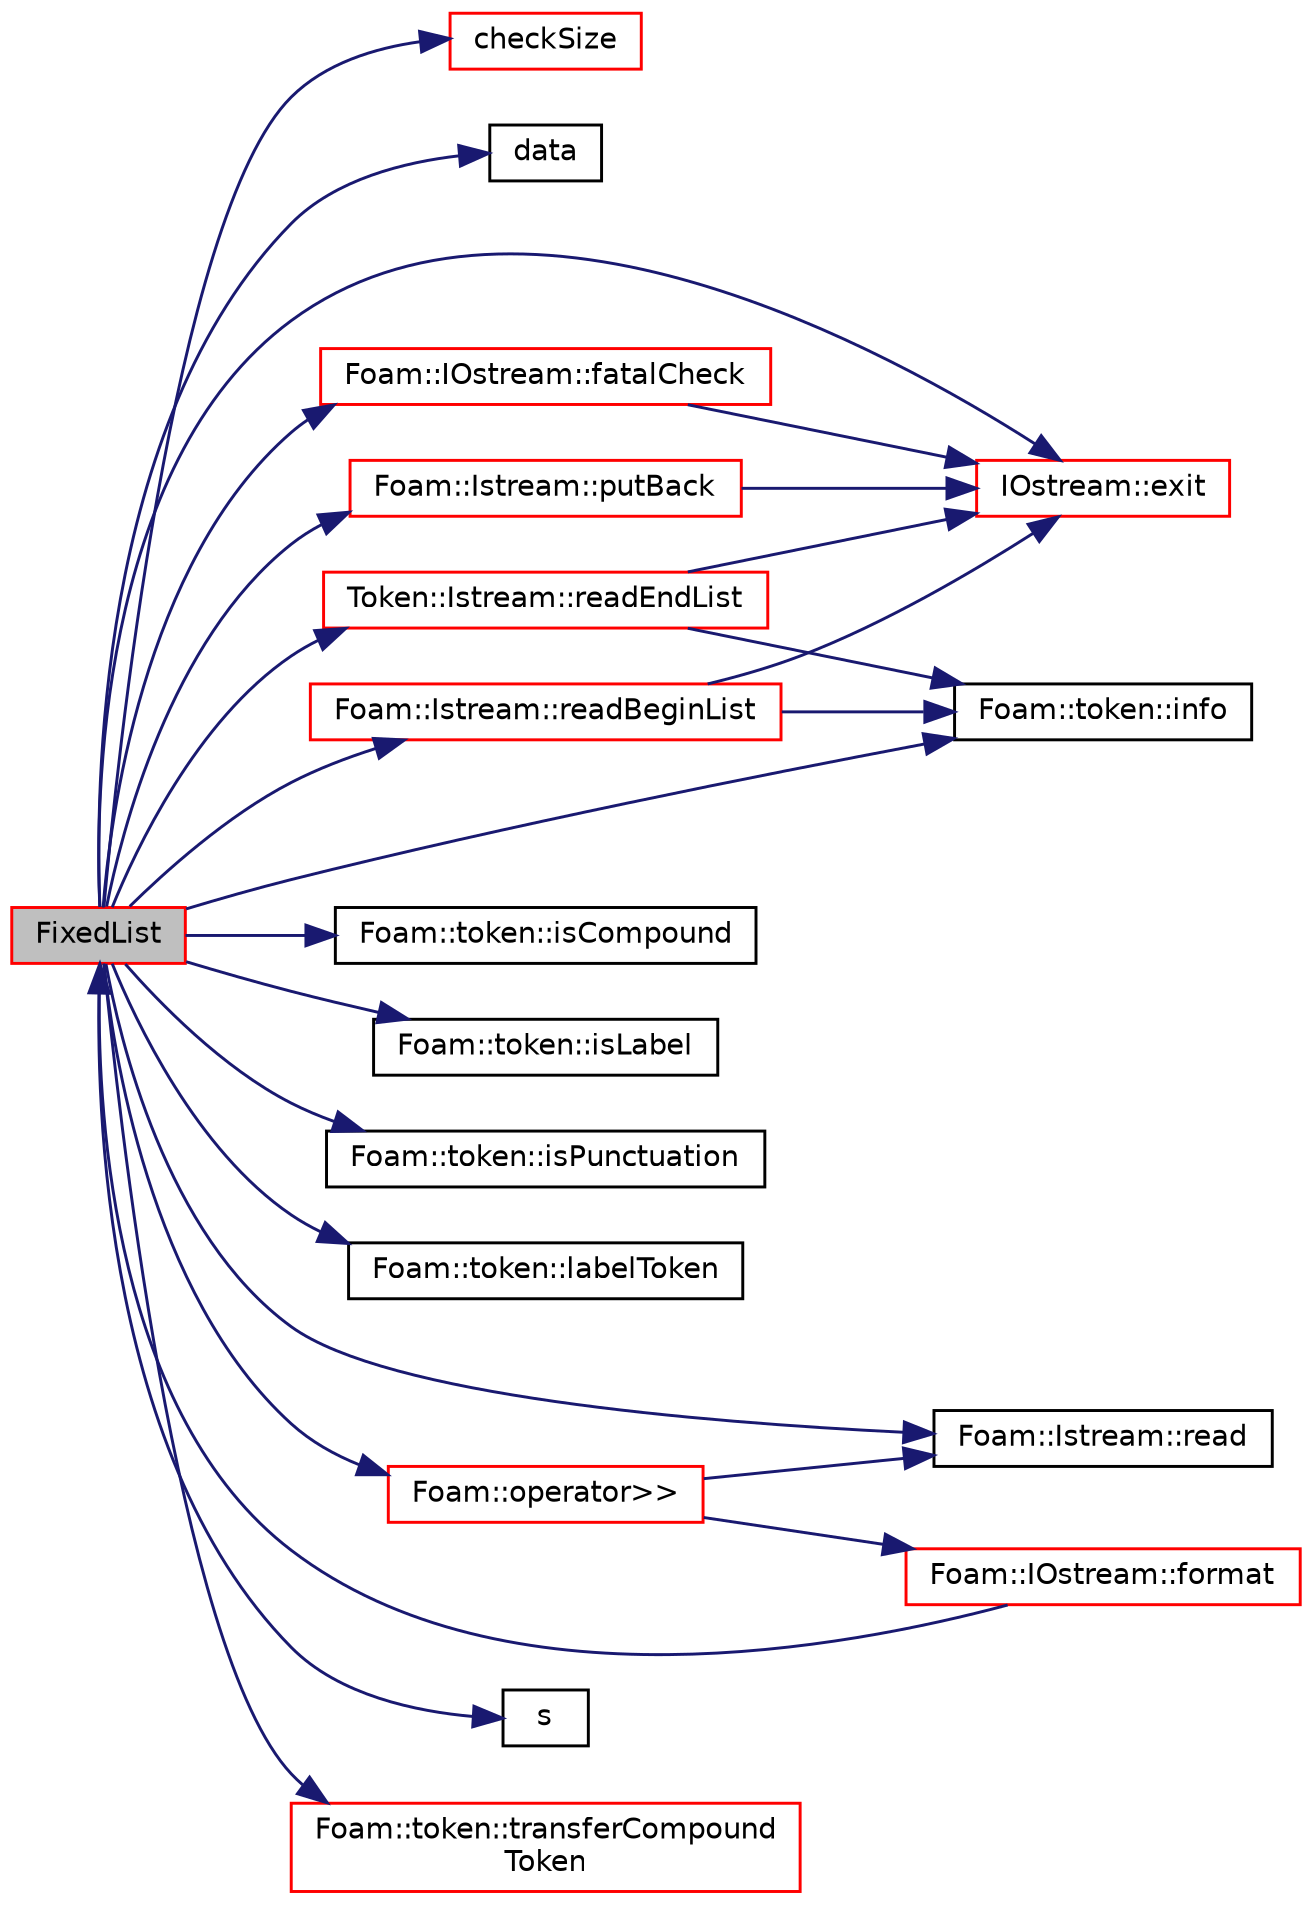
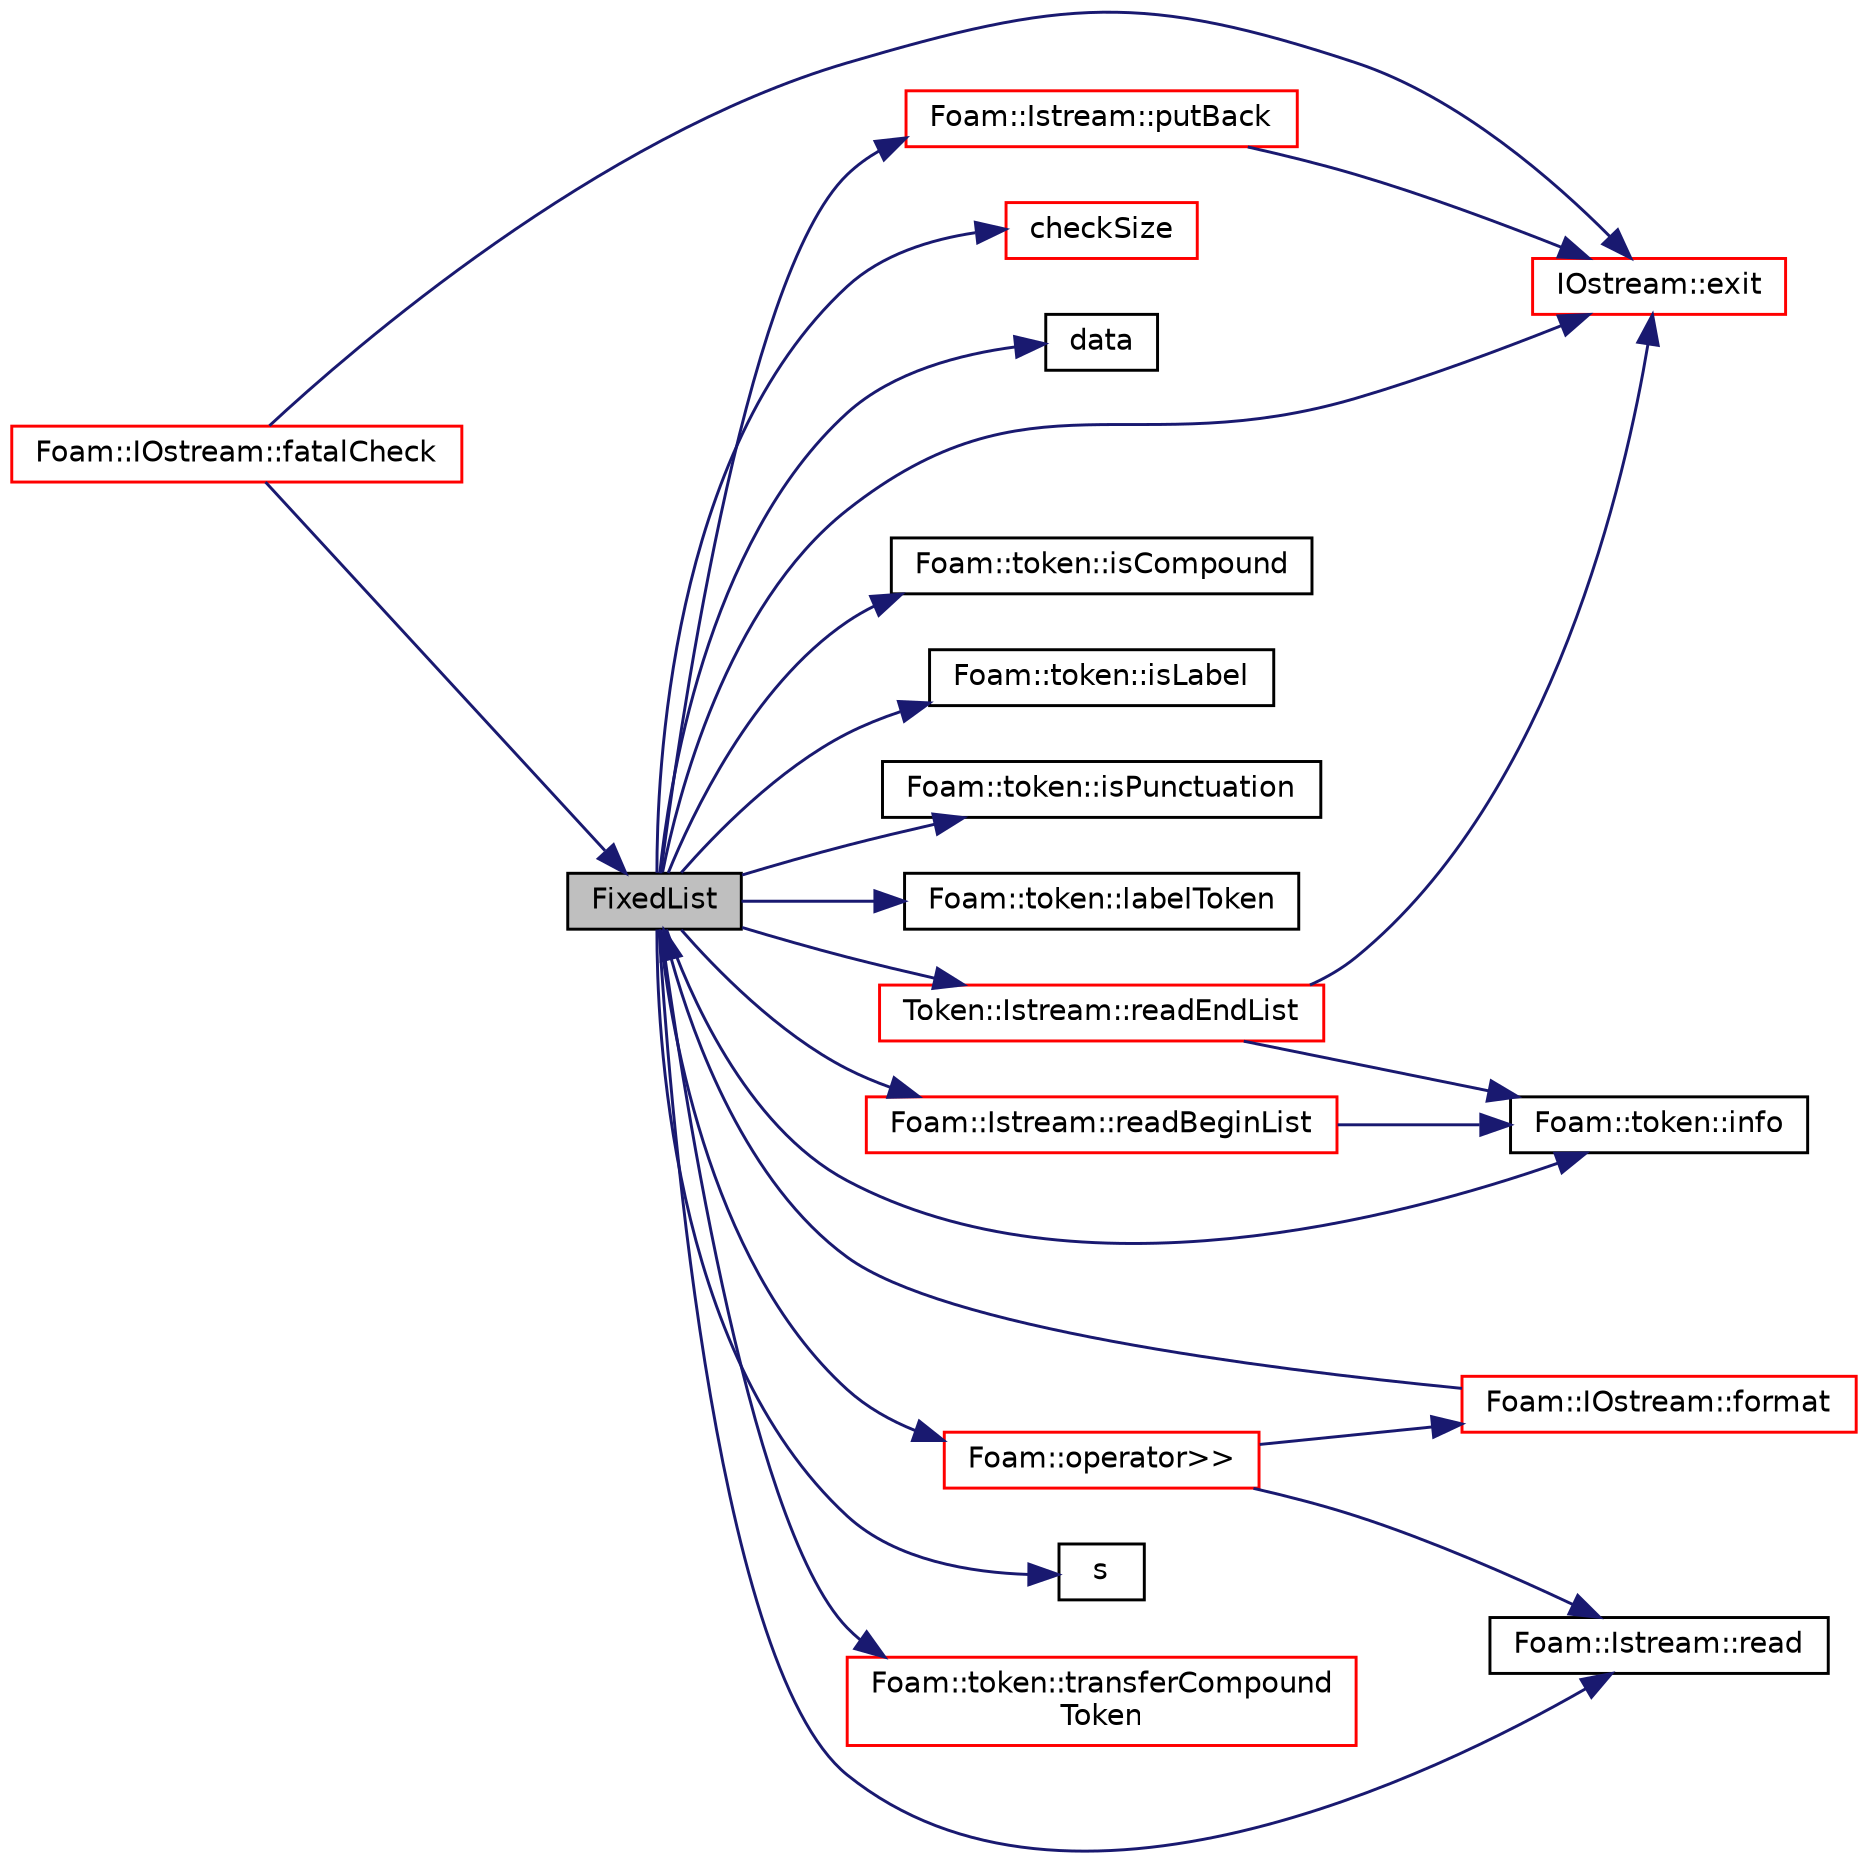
(877, 622) -> none
(159, 643) -> (435, 666)
(99, 935) -> (655, 901)
